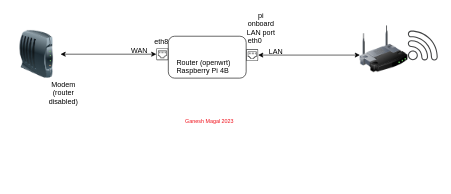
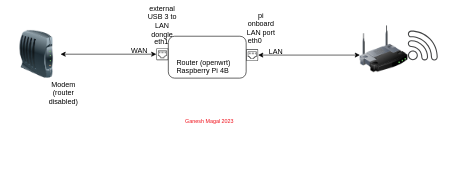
none -> (162, 21)
(161, 42) -> (161, 42)
